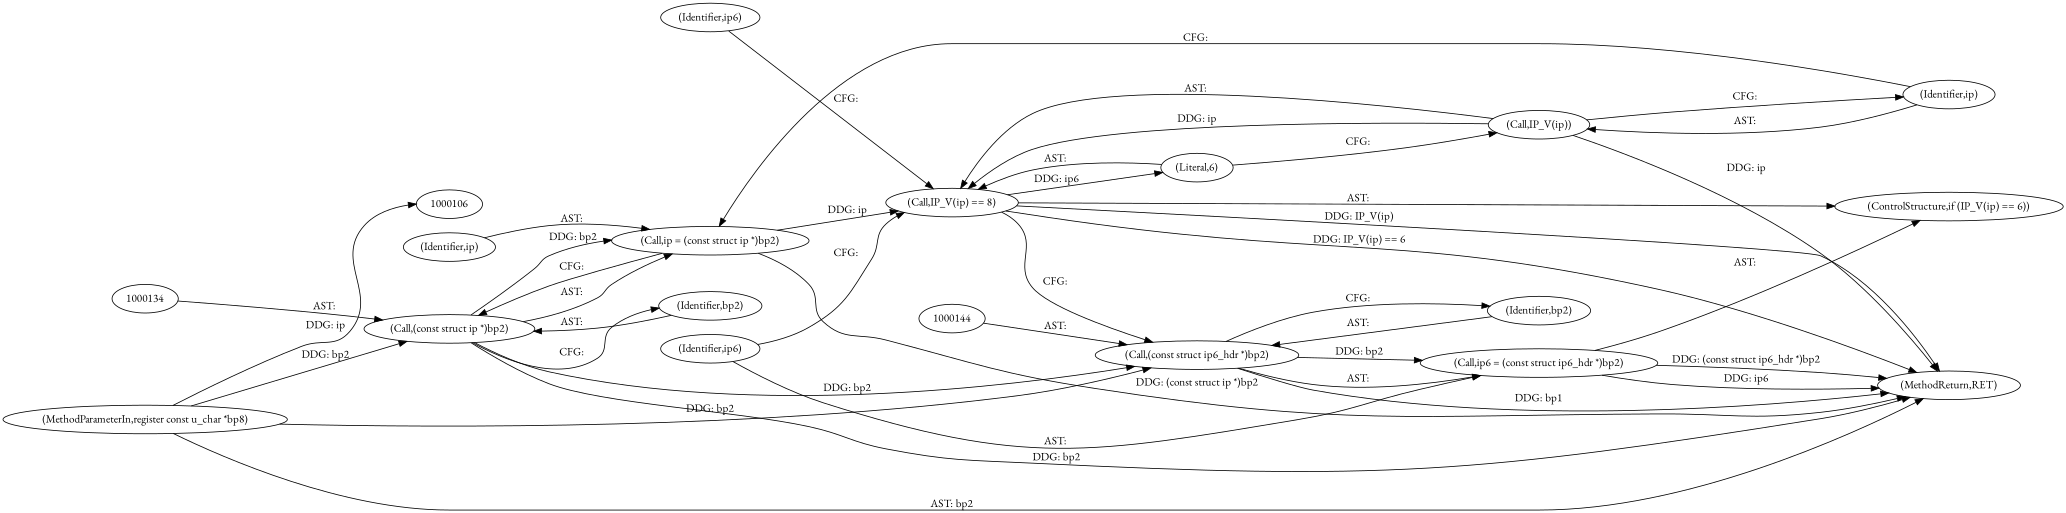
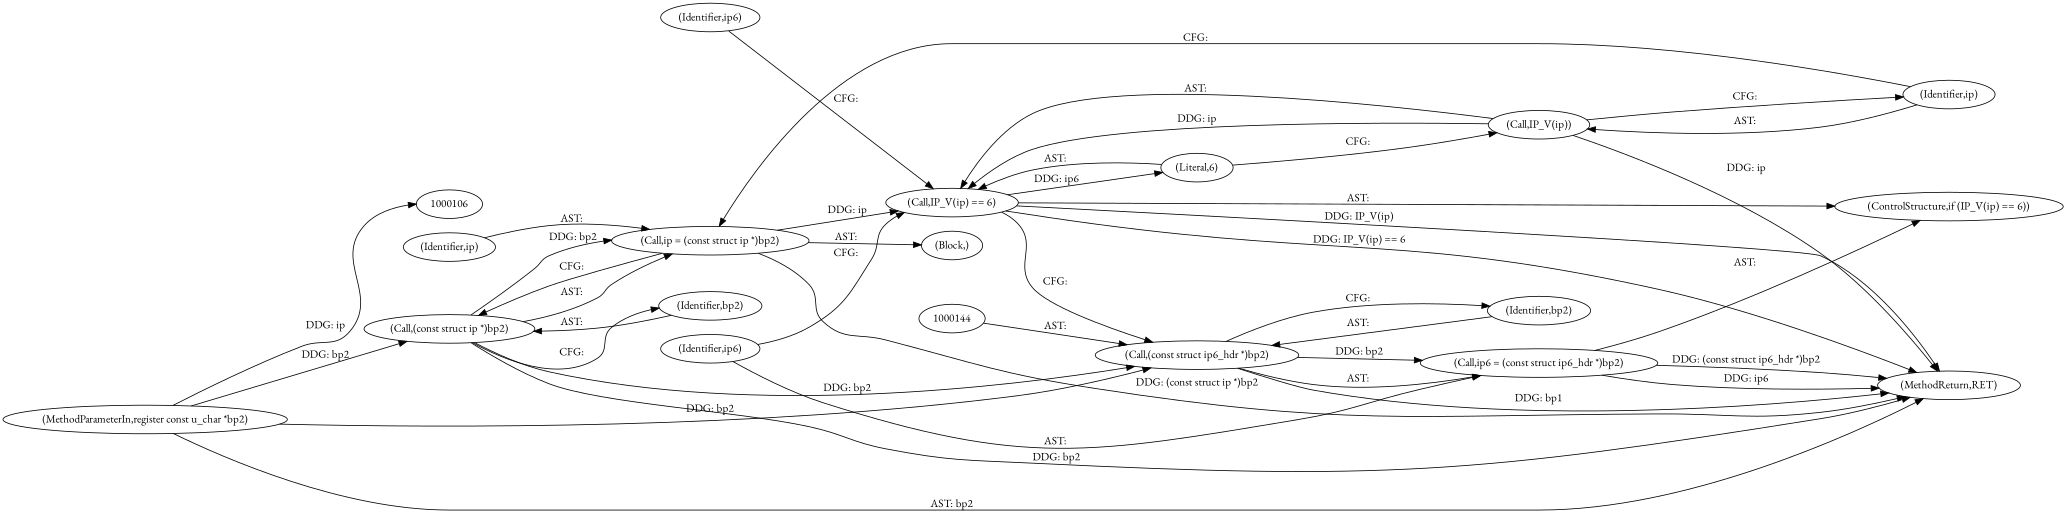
(952, 203) -> (952, 203)
none -> (952, 245)
(145, 299) -> none
(145, 419) -> (145, 419)
